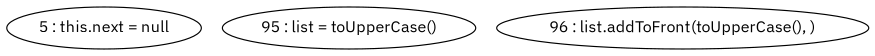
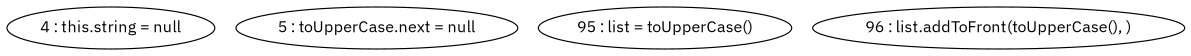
(104, 28) -> (377, 28)
none -> (111, 28)
